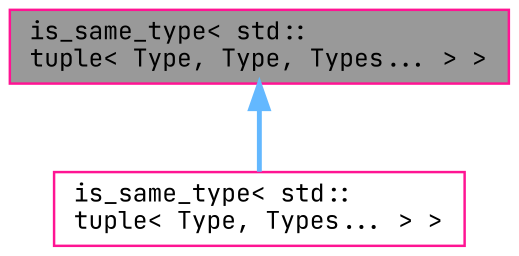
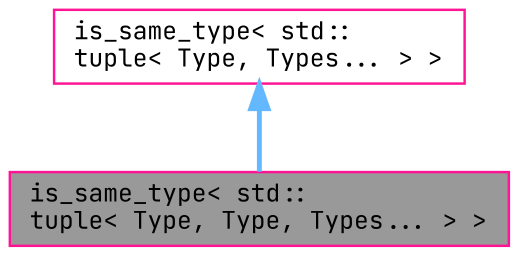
(259, 140) -> (259, 140)
